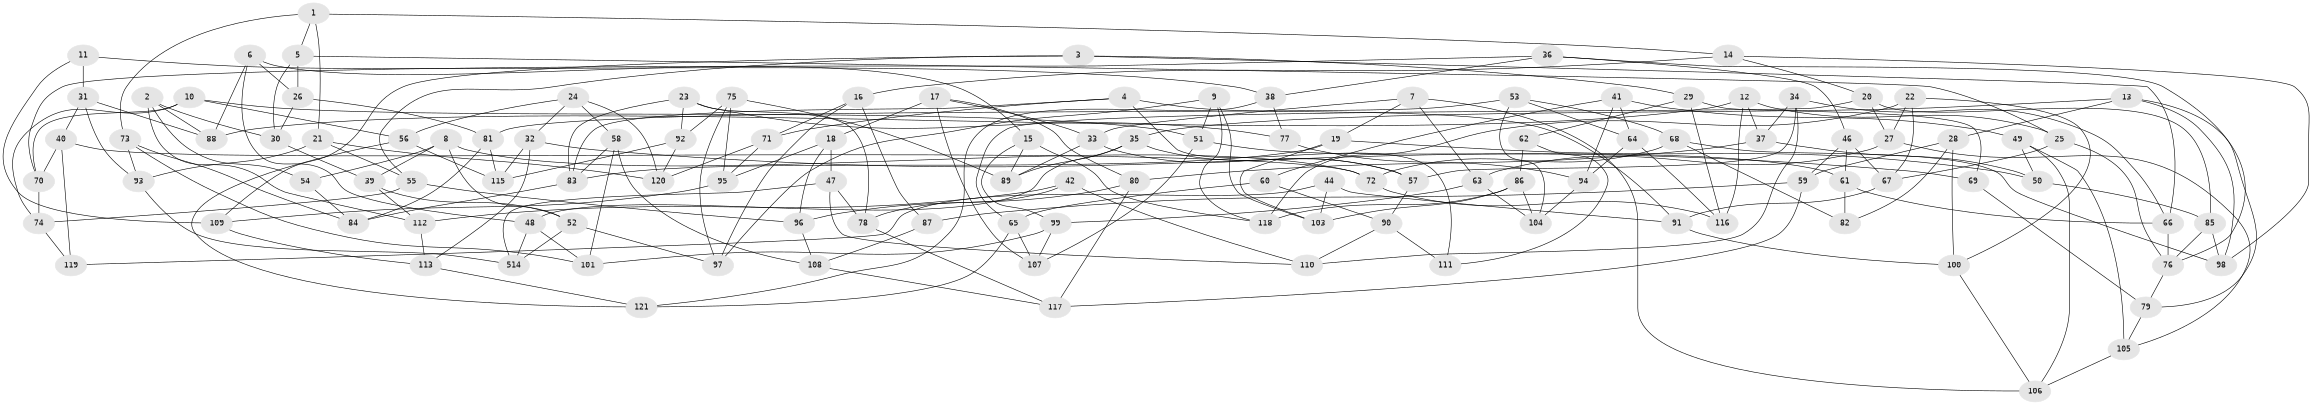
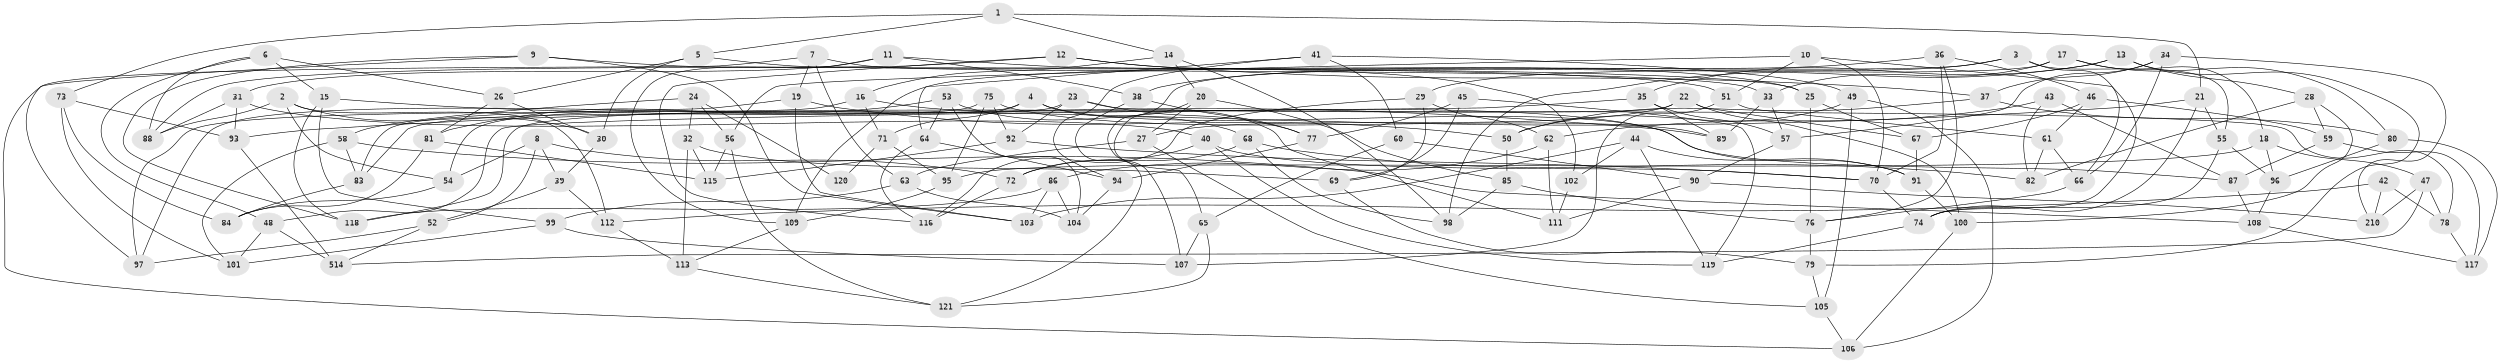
none -> (1463, 97)
none -> (2049, 97)
(620, 110) -> (743, 111)
(488, 160) -> (2063, 211)
(669, 160) -> (1442, 162)
none -> (1571, 181)
(1307, 265) -> (2373, 223)
